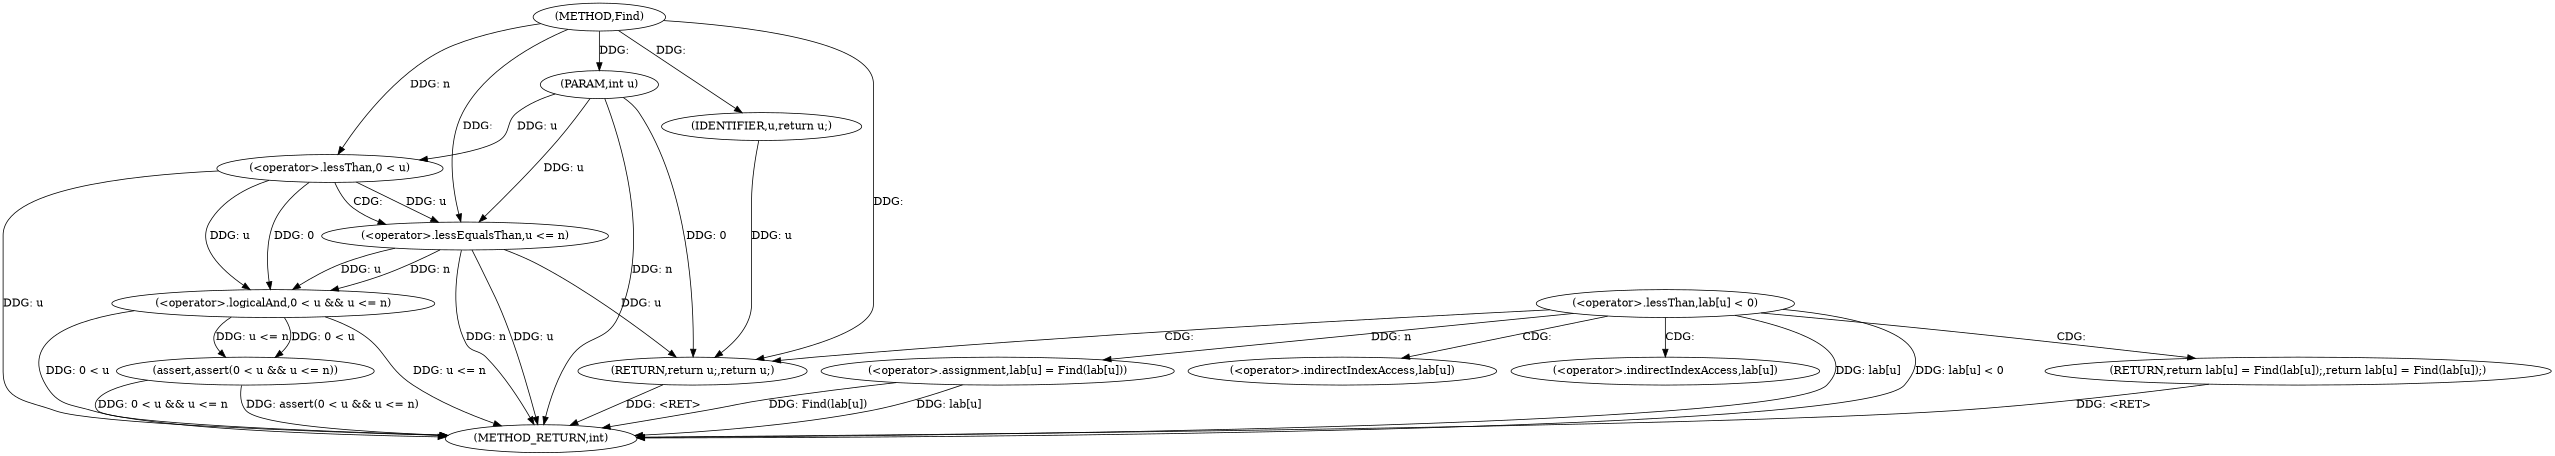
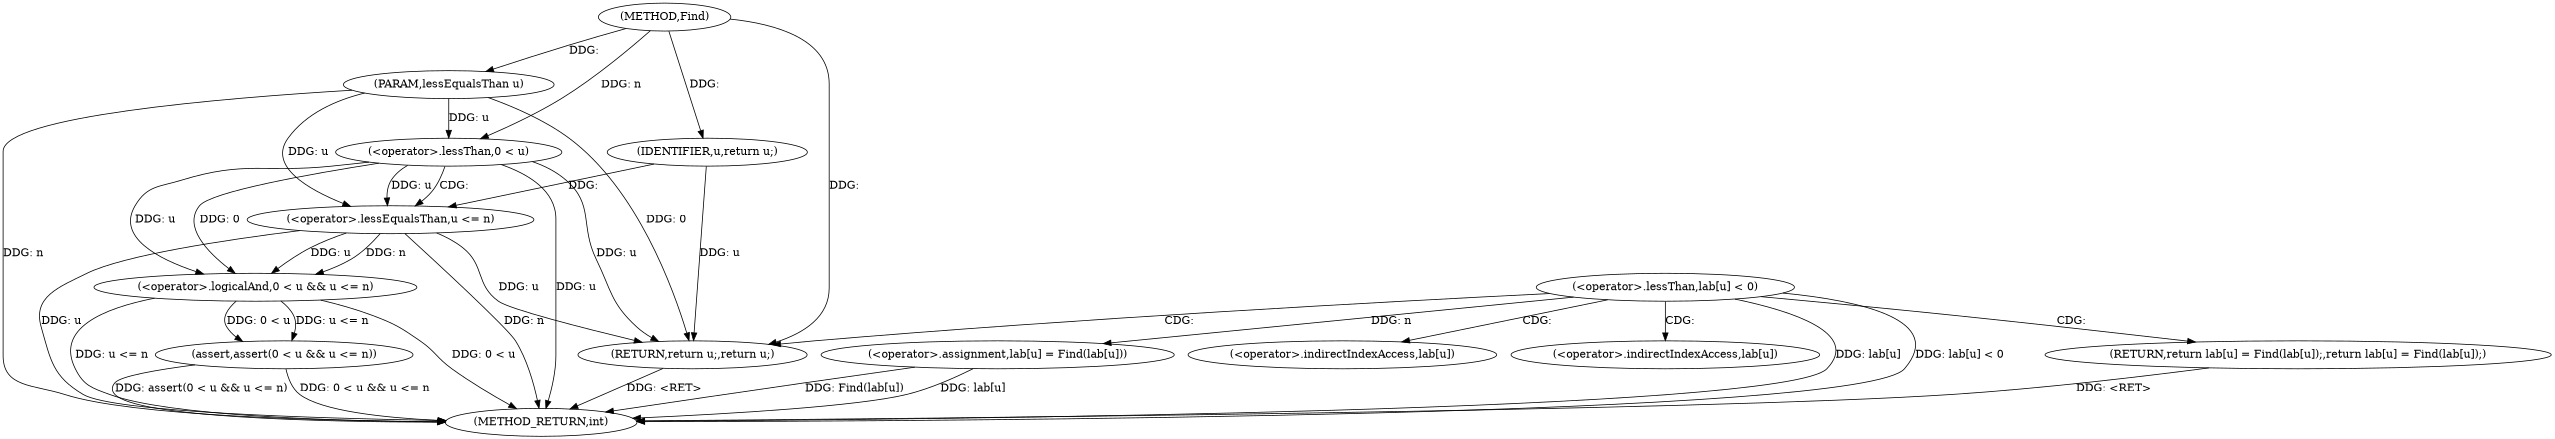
(599, 85) -> (449, 85)
(471, 99) -> (555, 185)
none -> (591, 247)
